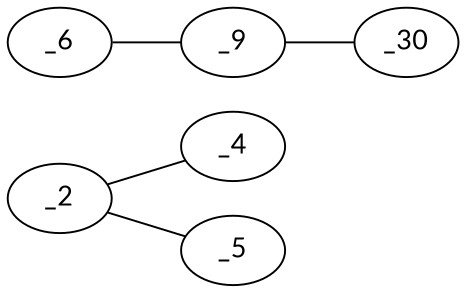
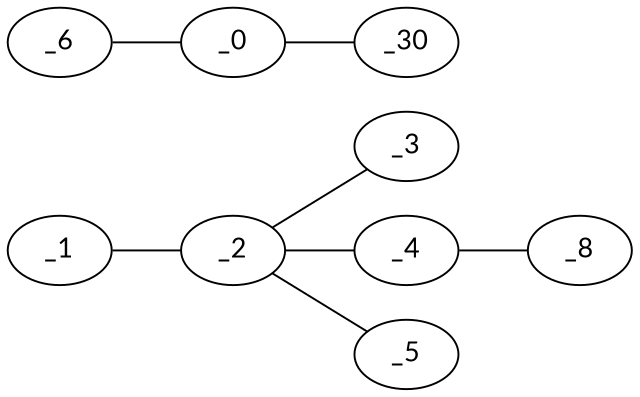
(233, 42) -> (233, 42)
none -> (406, 146)
none -> (60, 250)
none -> (580, 250)
